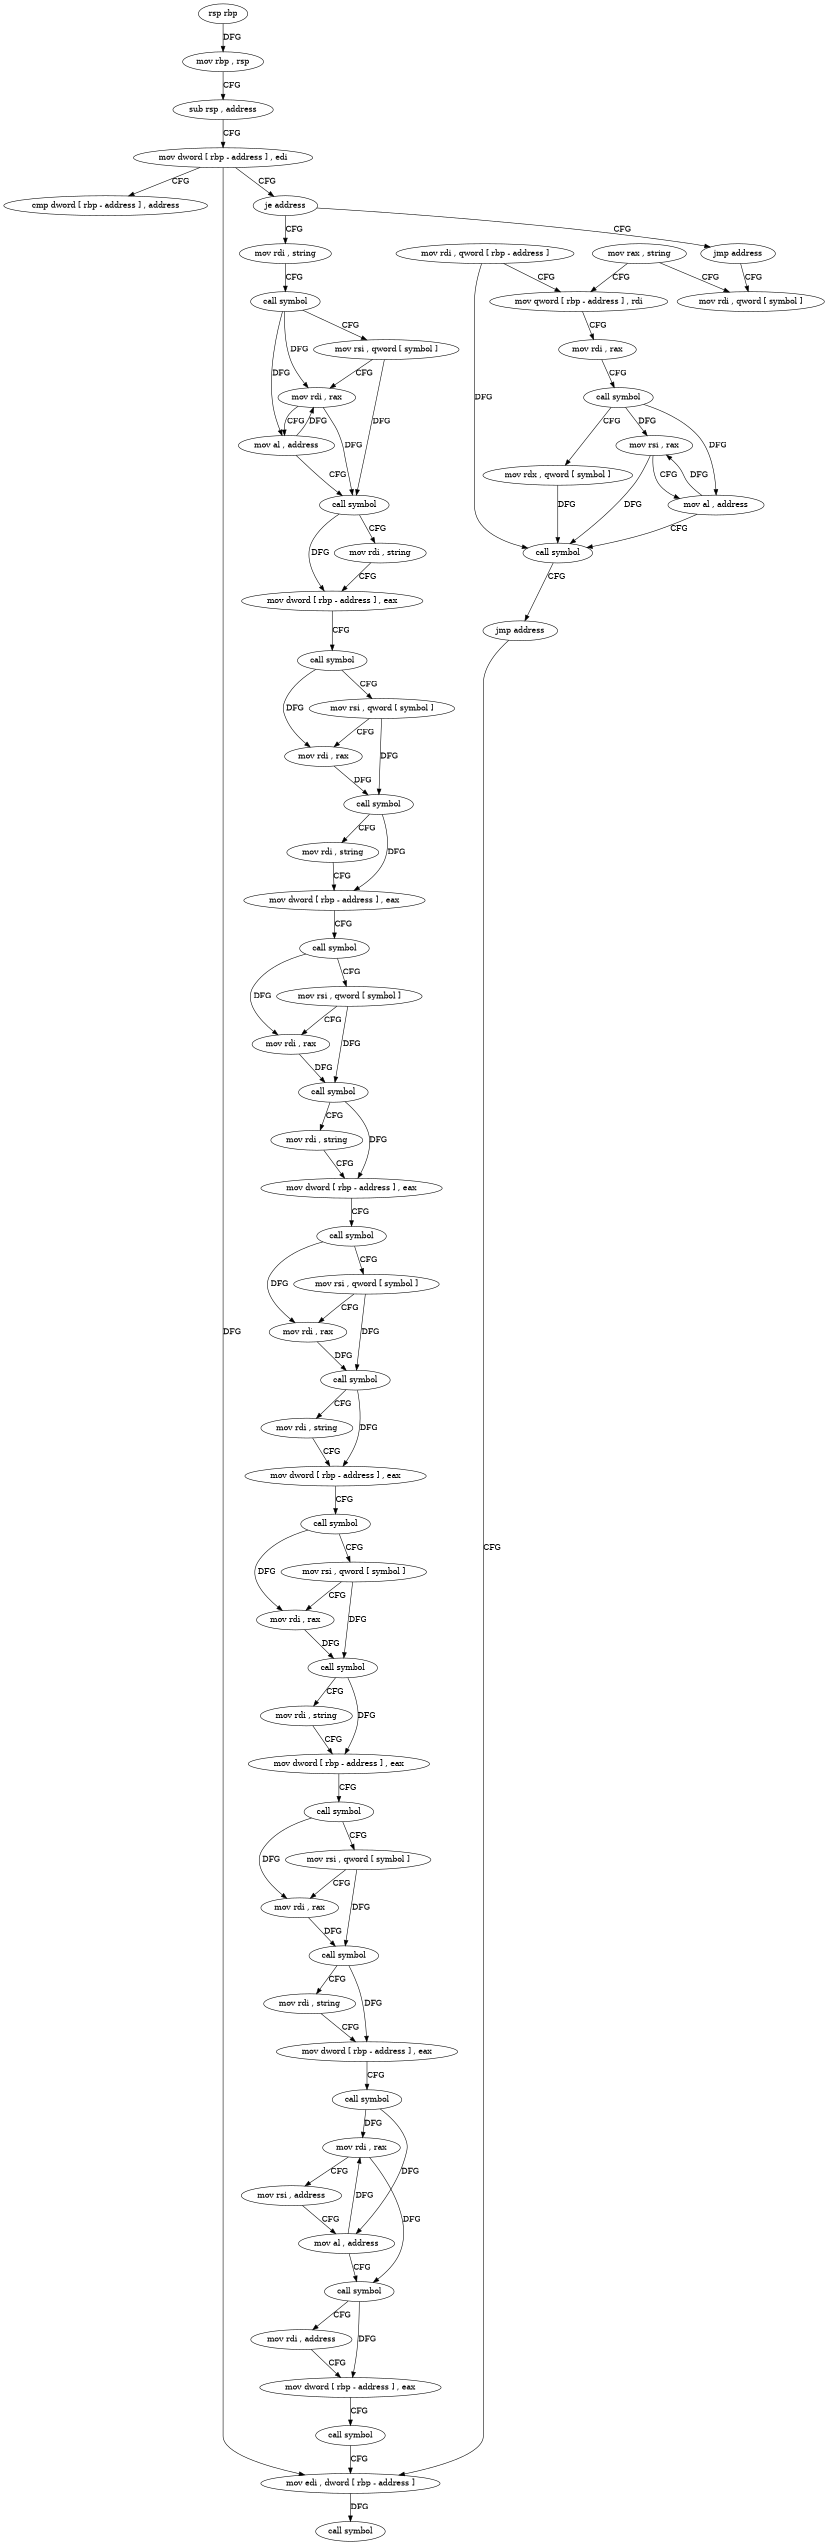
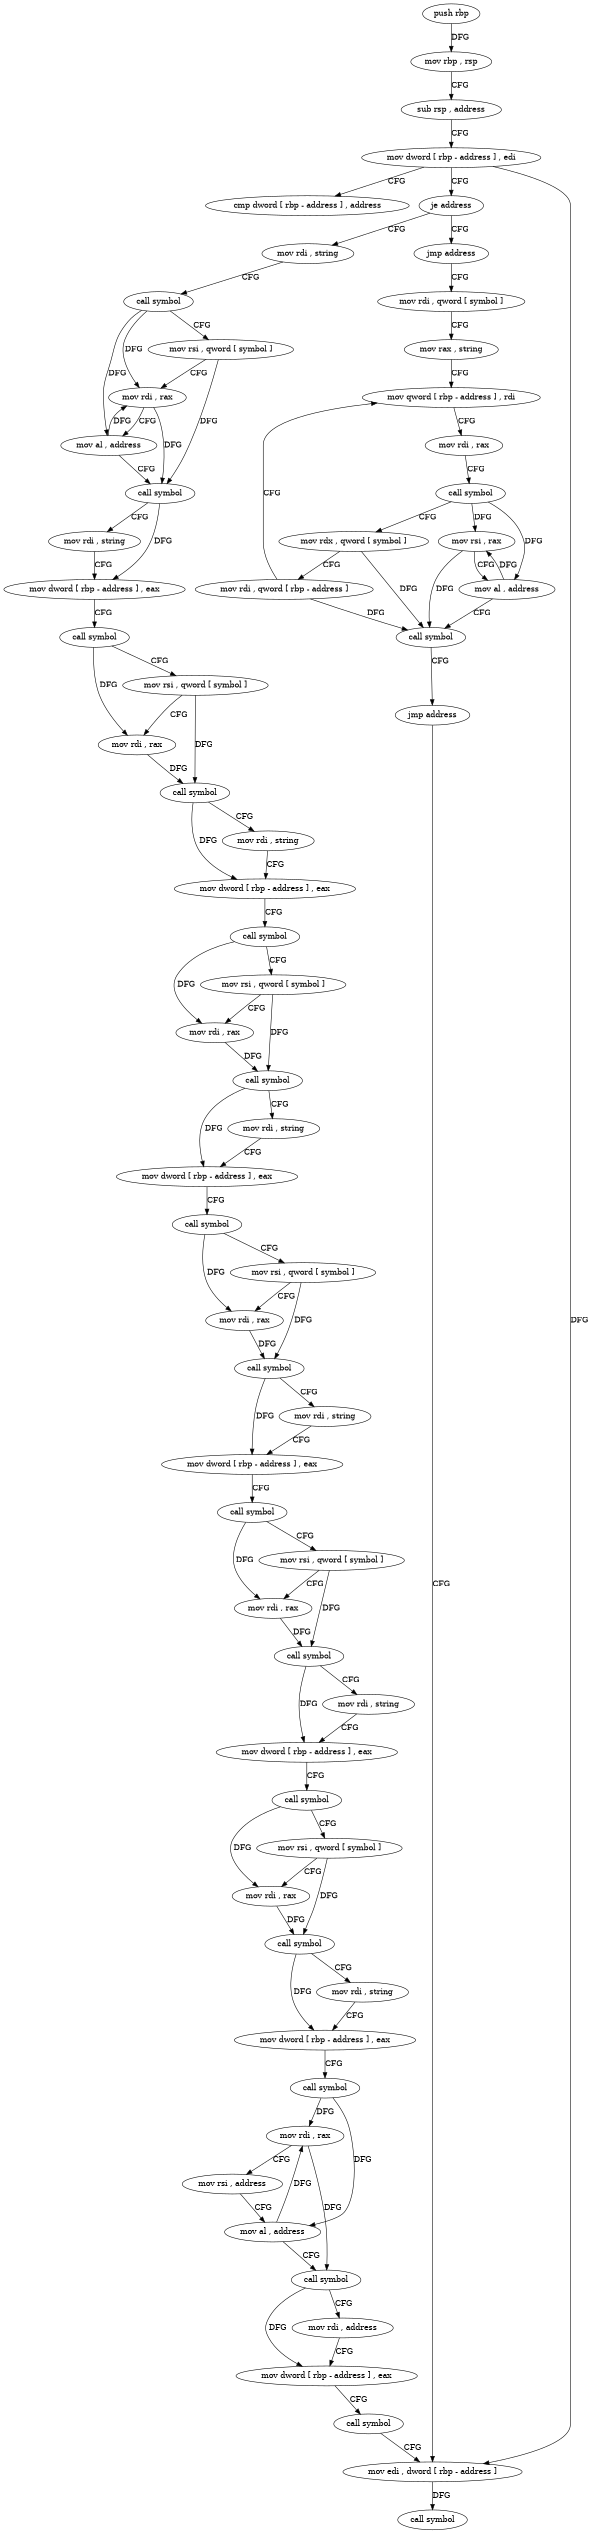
(223, 14) -> (451, 14)
(692, 276) -> (451, 323)
none -> (321, 564)
